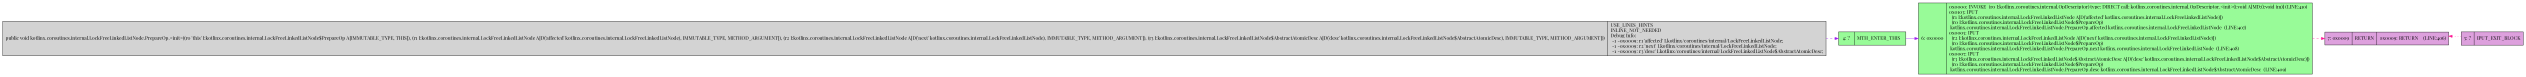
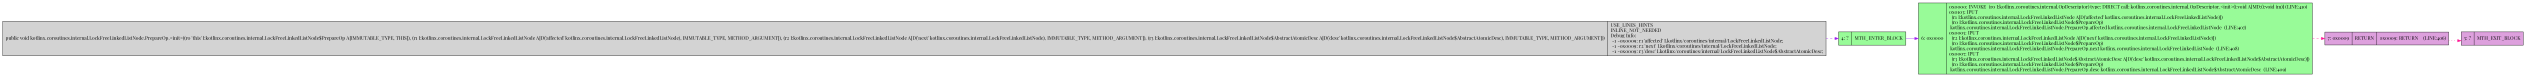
(2457, 36) -> (2453, 41)
(1879, 38) -> (1879, 38)
(2499, 38) -> (2499, 38)
